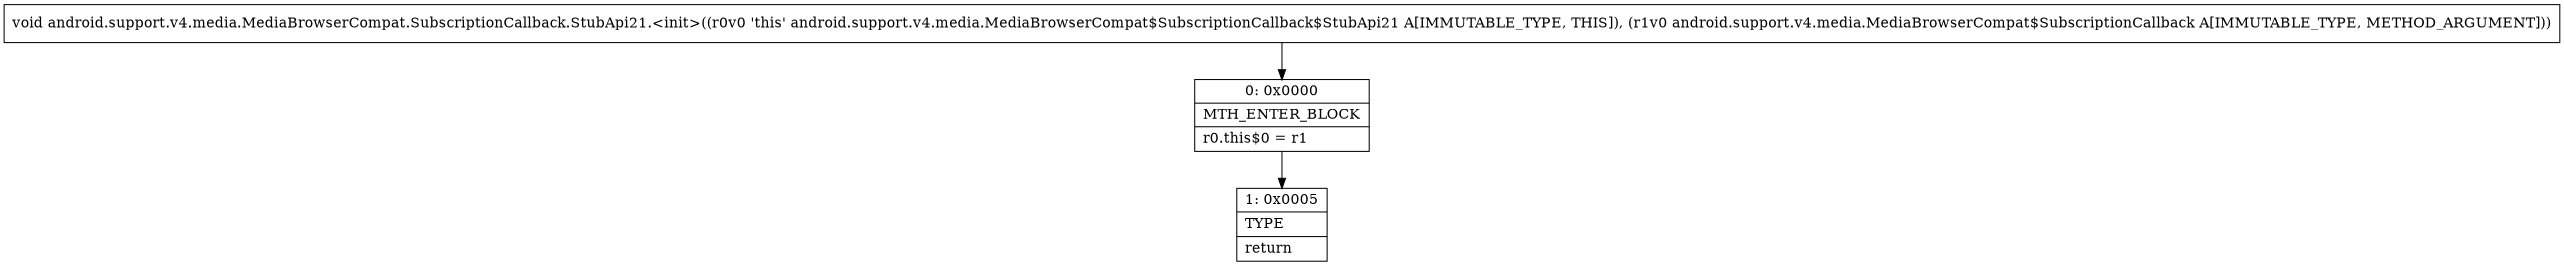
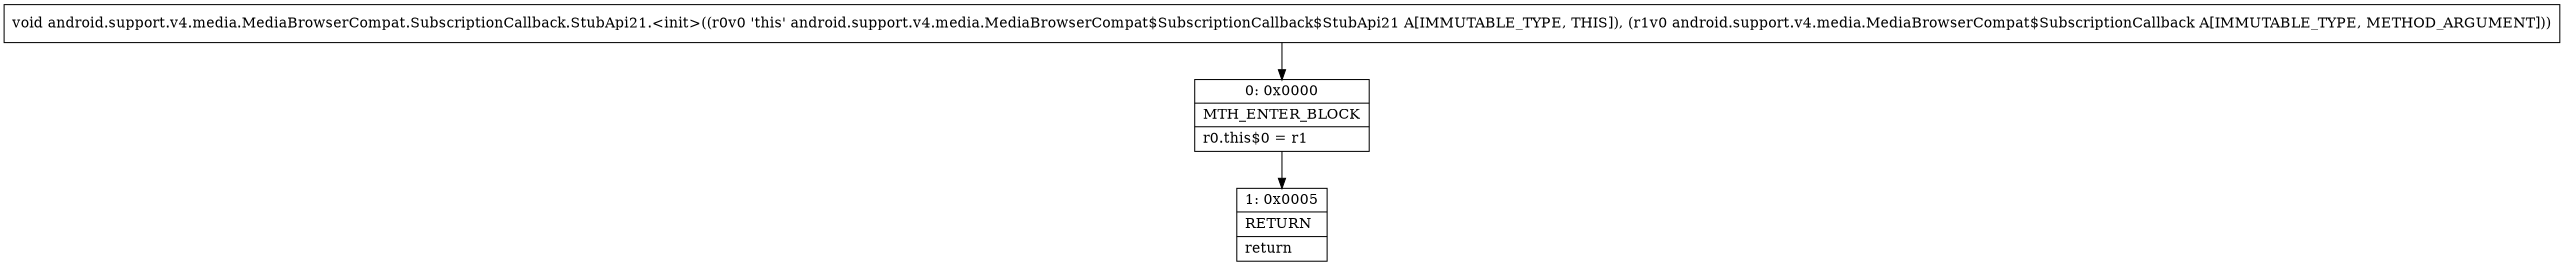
(1265, 224) -> (1278, 224)
